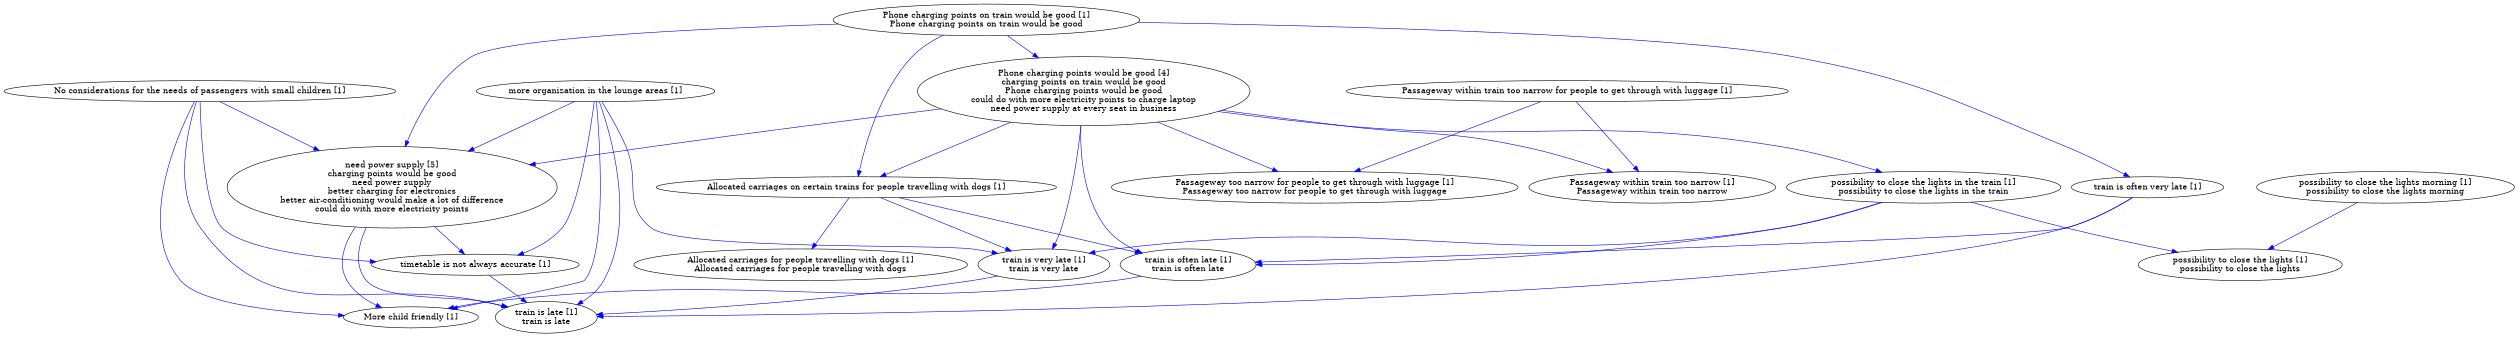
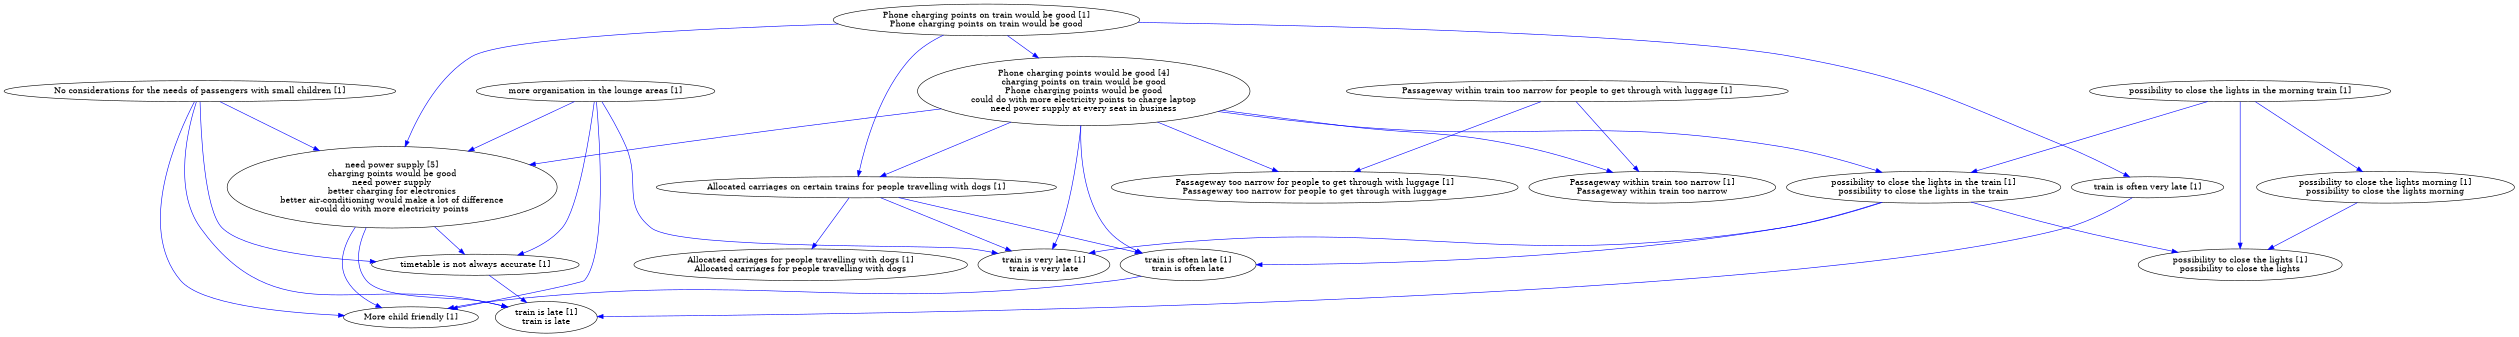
none -> (2240, 91)
(620, 206) -> none
(1700, 247) -> none
(801, 300) -> none
